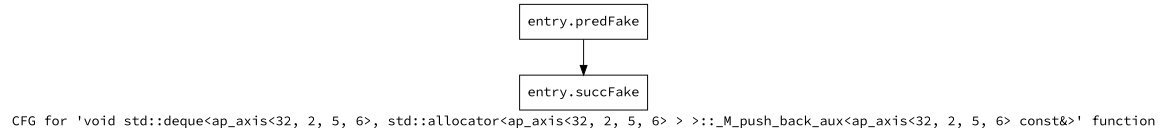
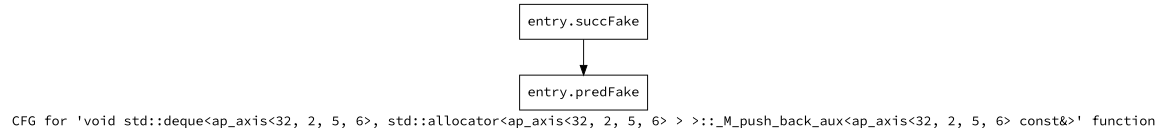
(584, 52) -> (584, 52)
